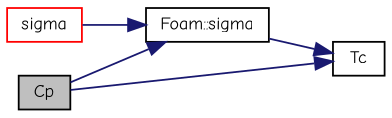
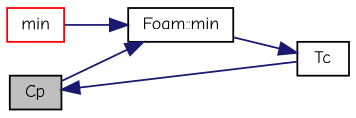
(45, 25) -> (36, 25)
(207, 25) -> (181, 25)
(192, 77) -> (188, 75)
